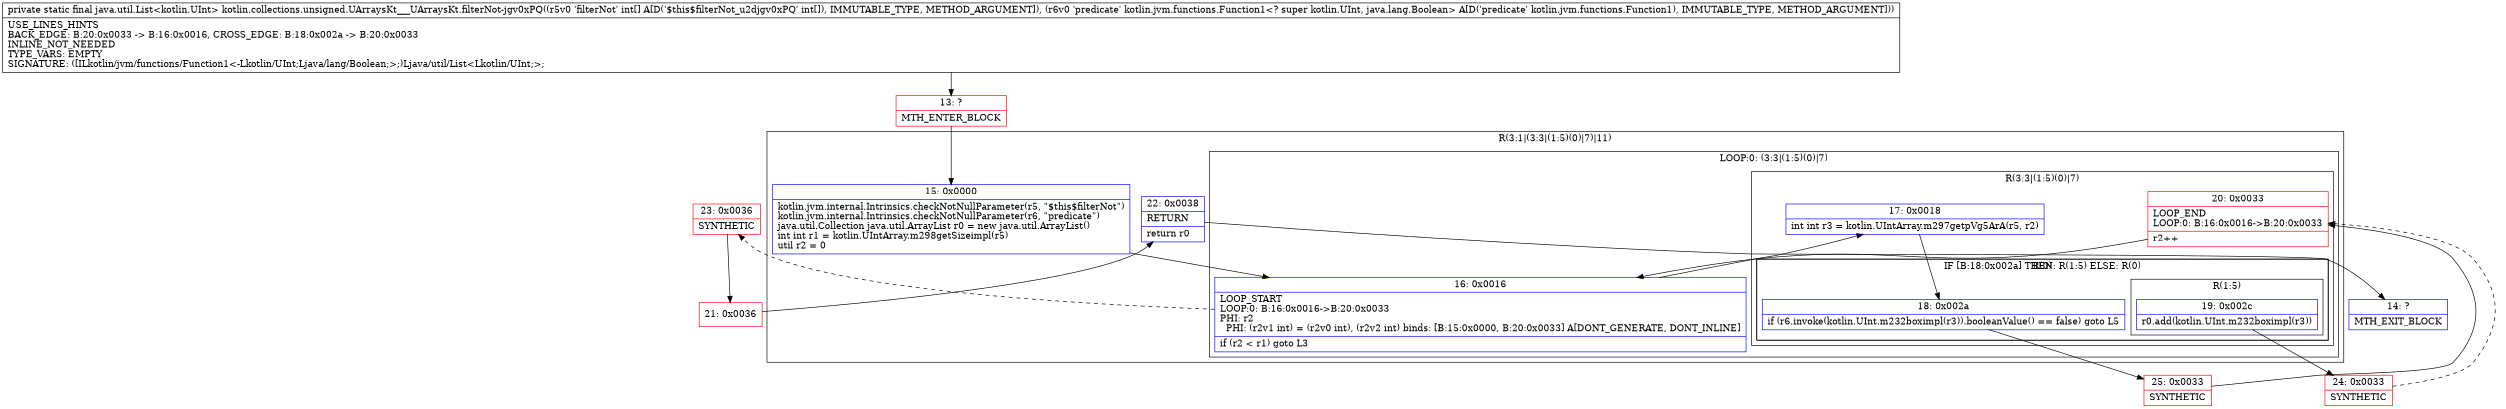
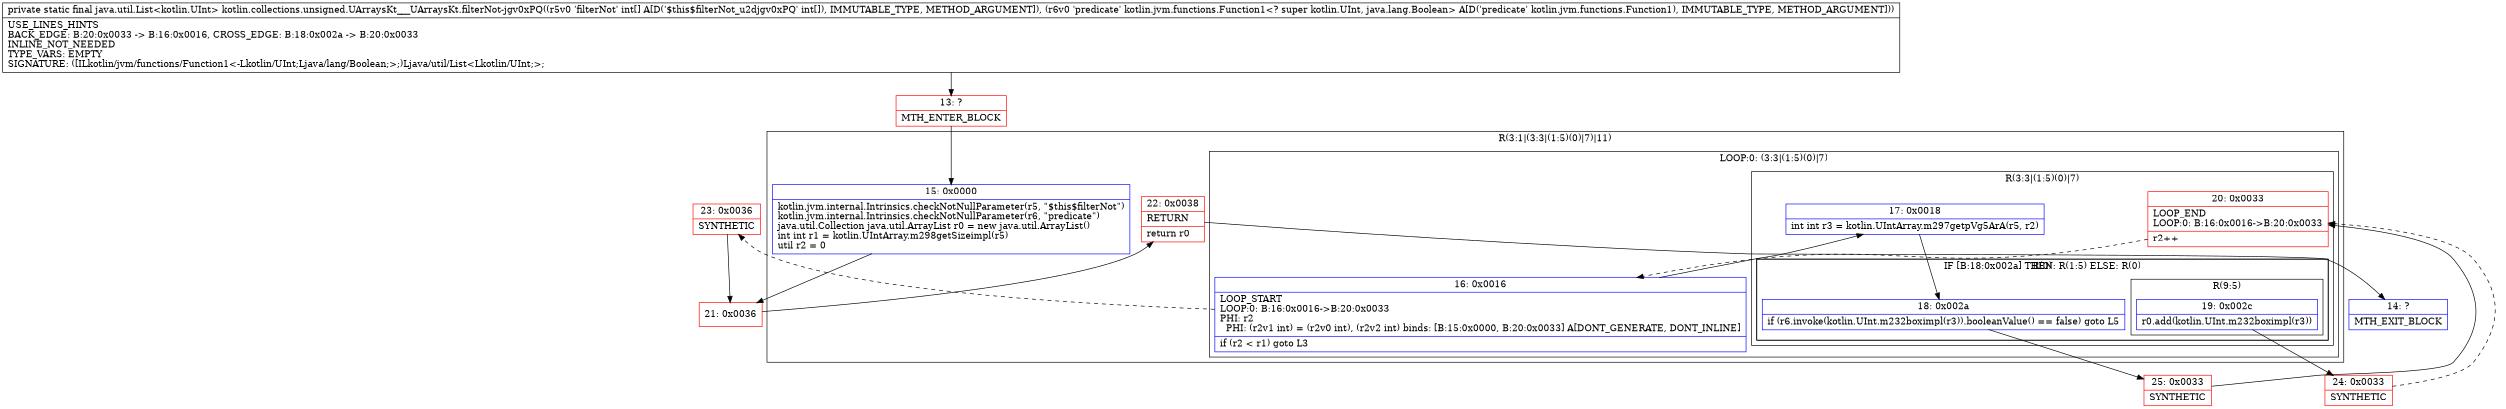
(1173, 219) -> (1173, 219)
(1895, 256) -> (1895, 256)
(1196, 265) -> (817, 277)
(2227, 287) -> (2227, 287)
